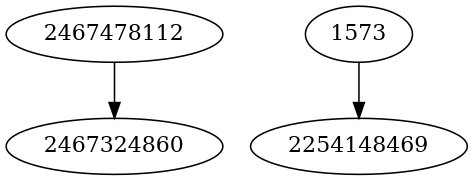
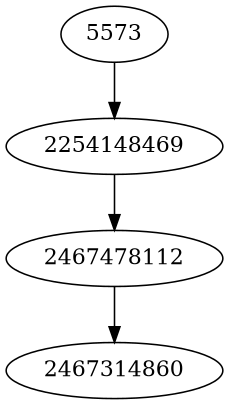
(359, 34) -> (115, 34)
(115, 146) -> (115, 371)
none -> (115, 195)
